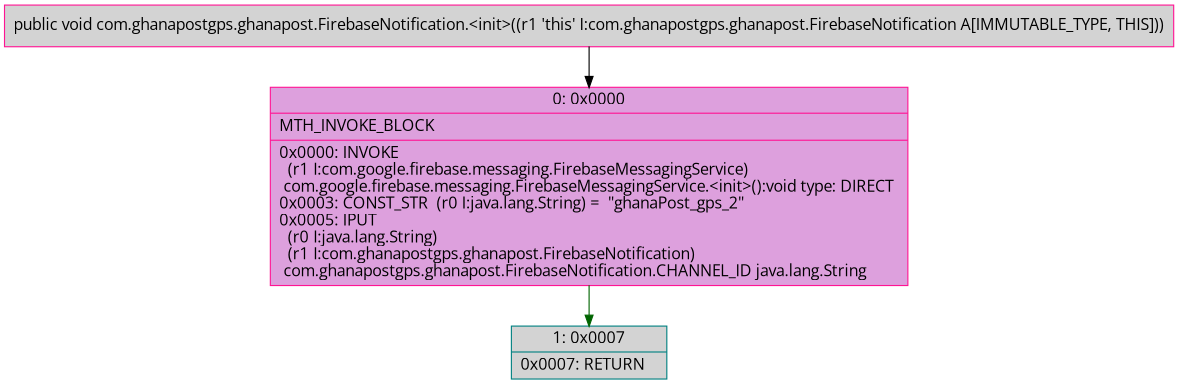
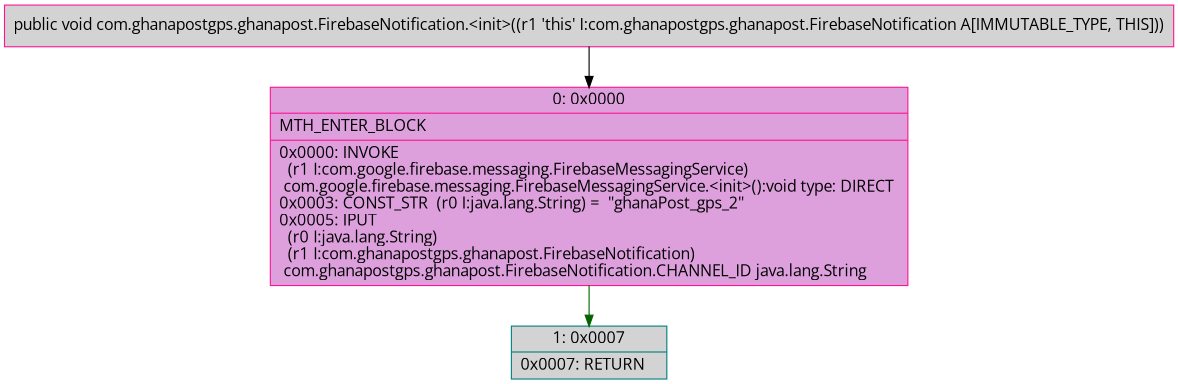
(357, 126) -> (353, 126)
